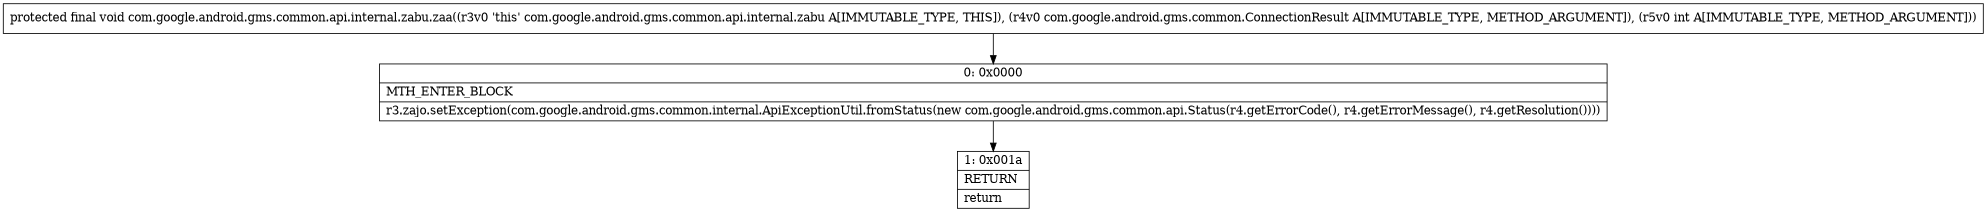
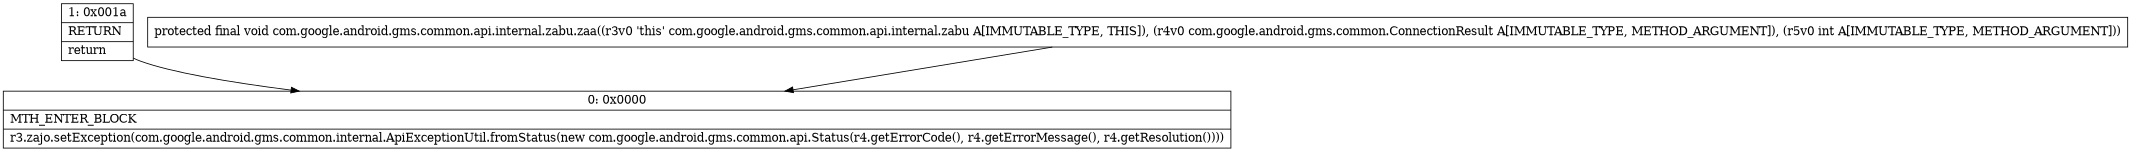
(993, 132) -> (211, 78)
